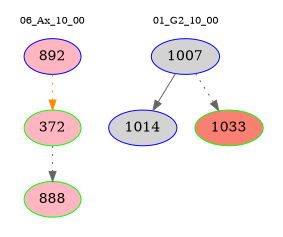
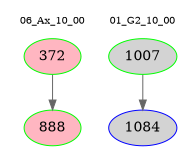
(53, 57) -> none
(185, 57) -> (143, 57)
(143, 128) -> (143, 128)
(229, 128) -> none
(53, 159) -> (53, 87)
